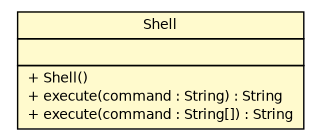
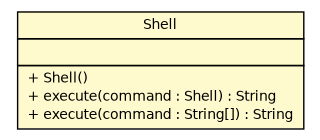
(155, 97) -> (152, 97)
